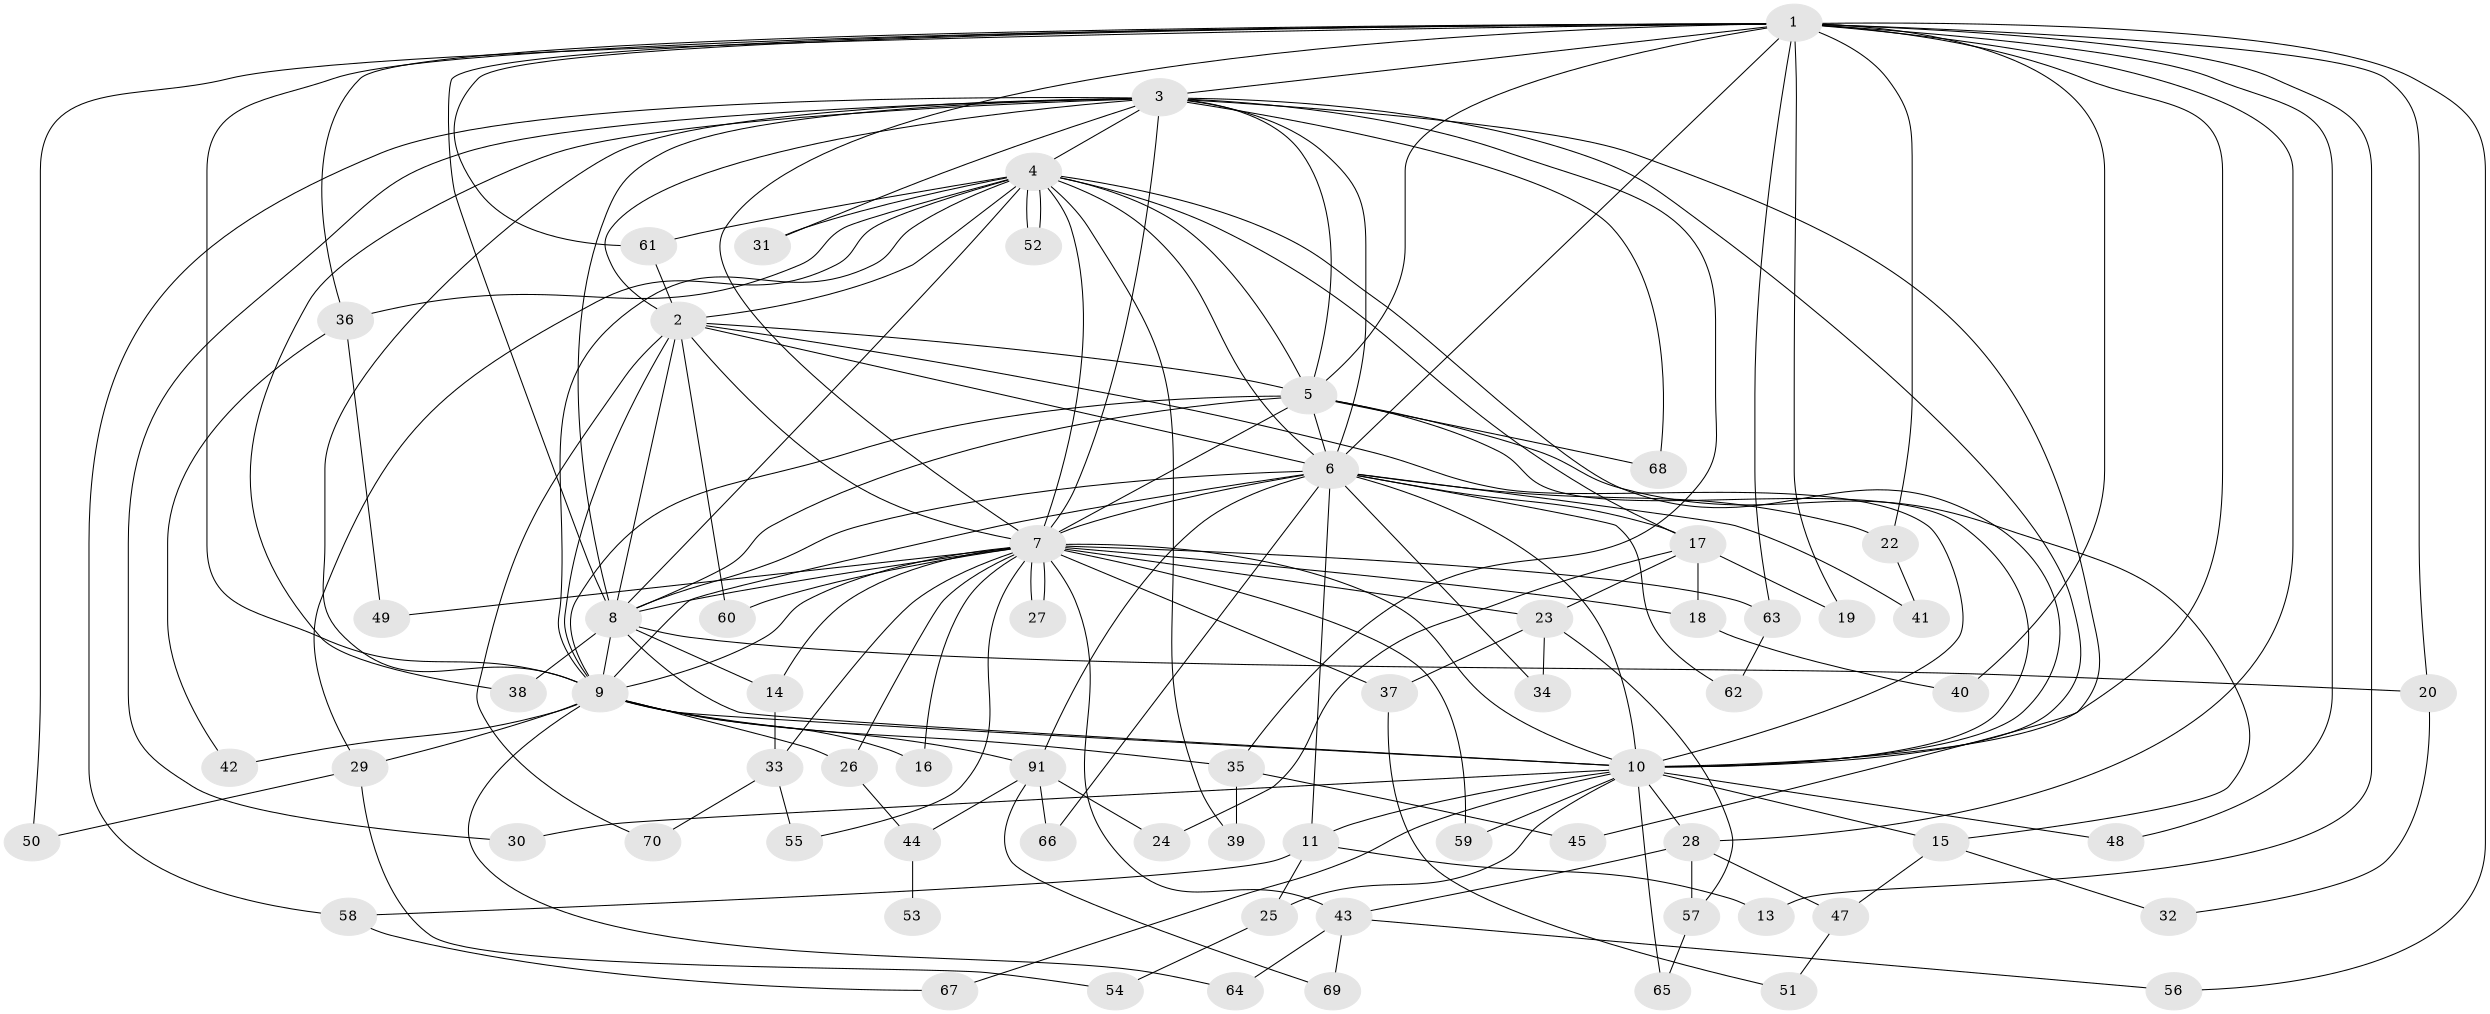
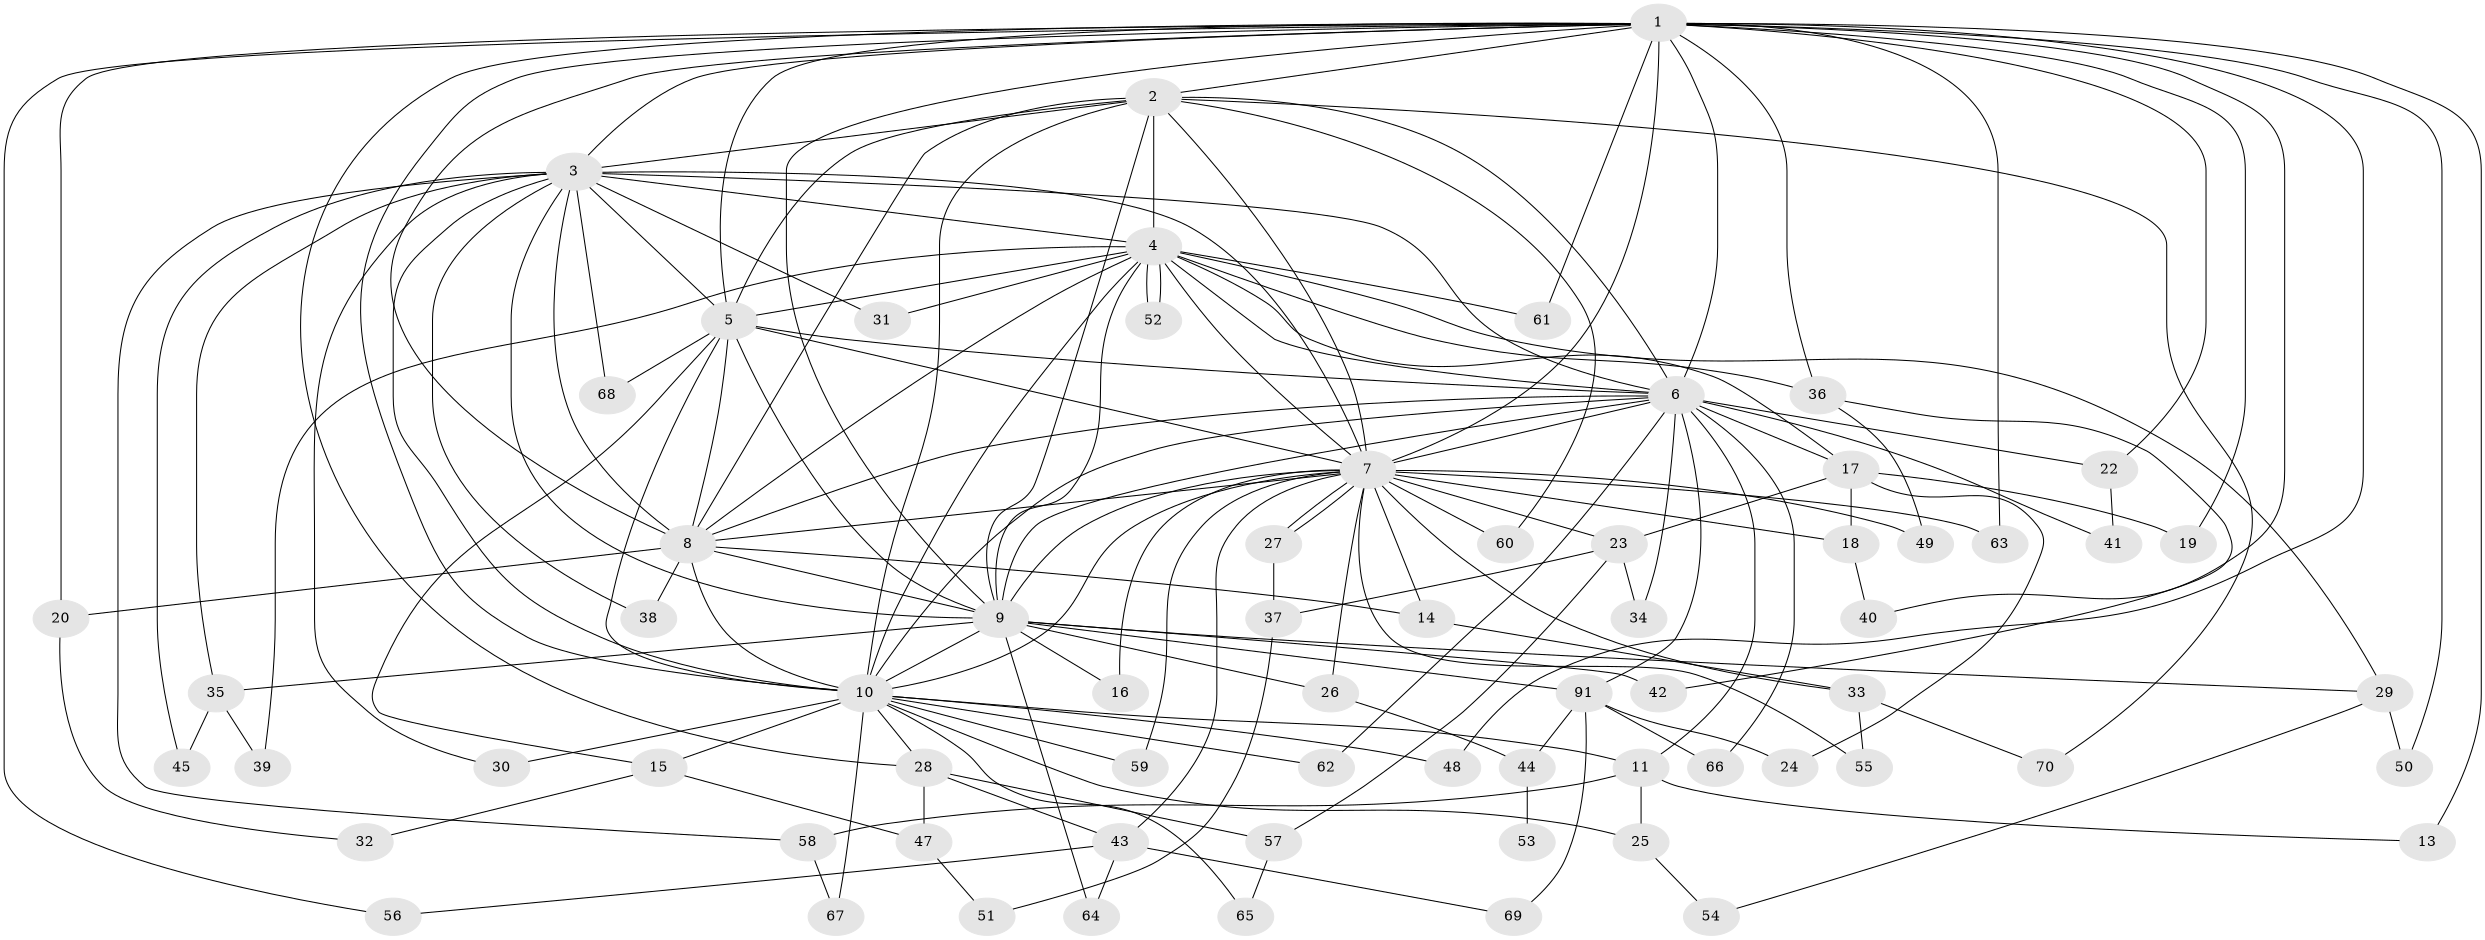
(660, 275) -> (1406, 60)
(1206, 616) -> (1274, 582)
(1753, 656) -> (1096, 731)
